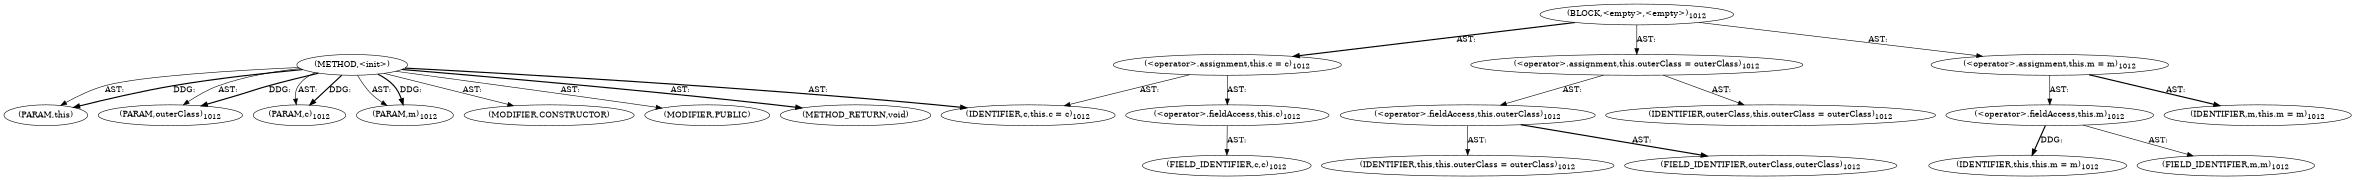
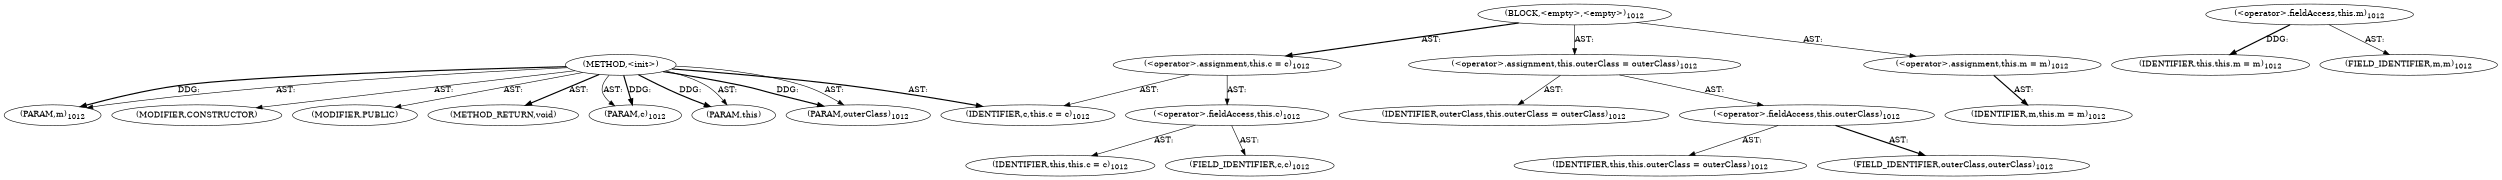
(2050, 87) -> none
none -> (1060, 166)
